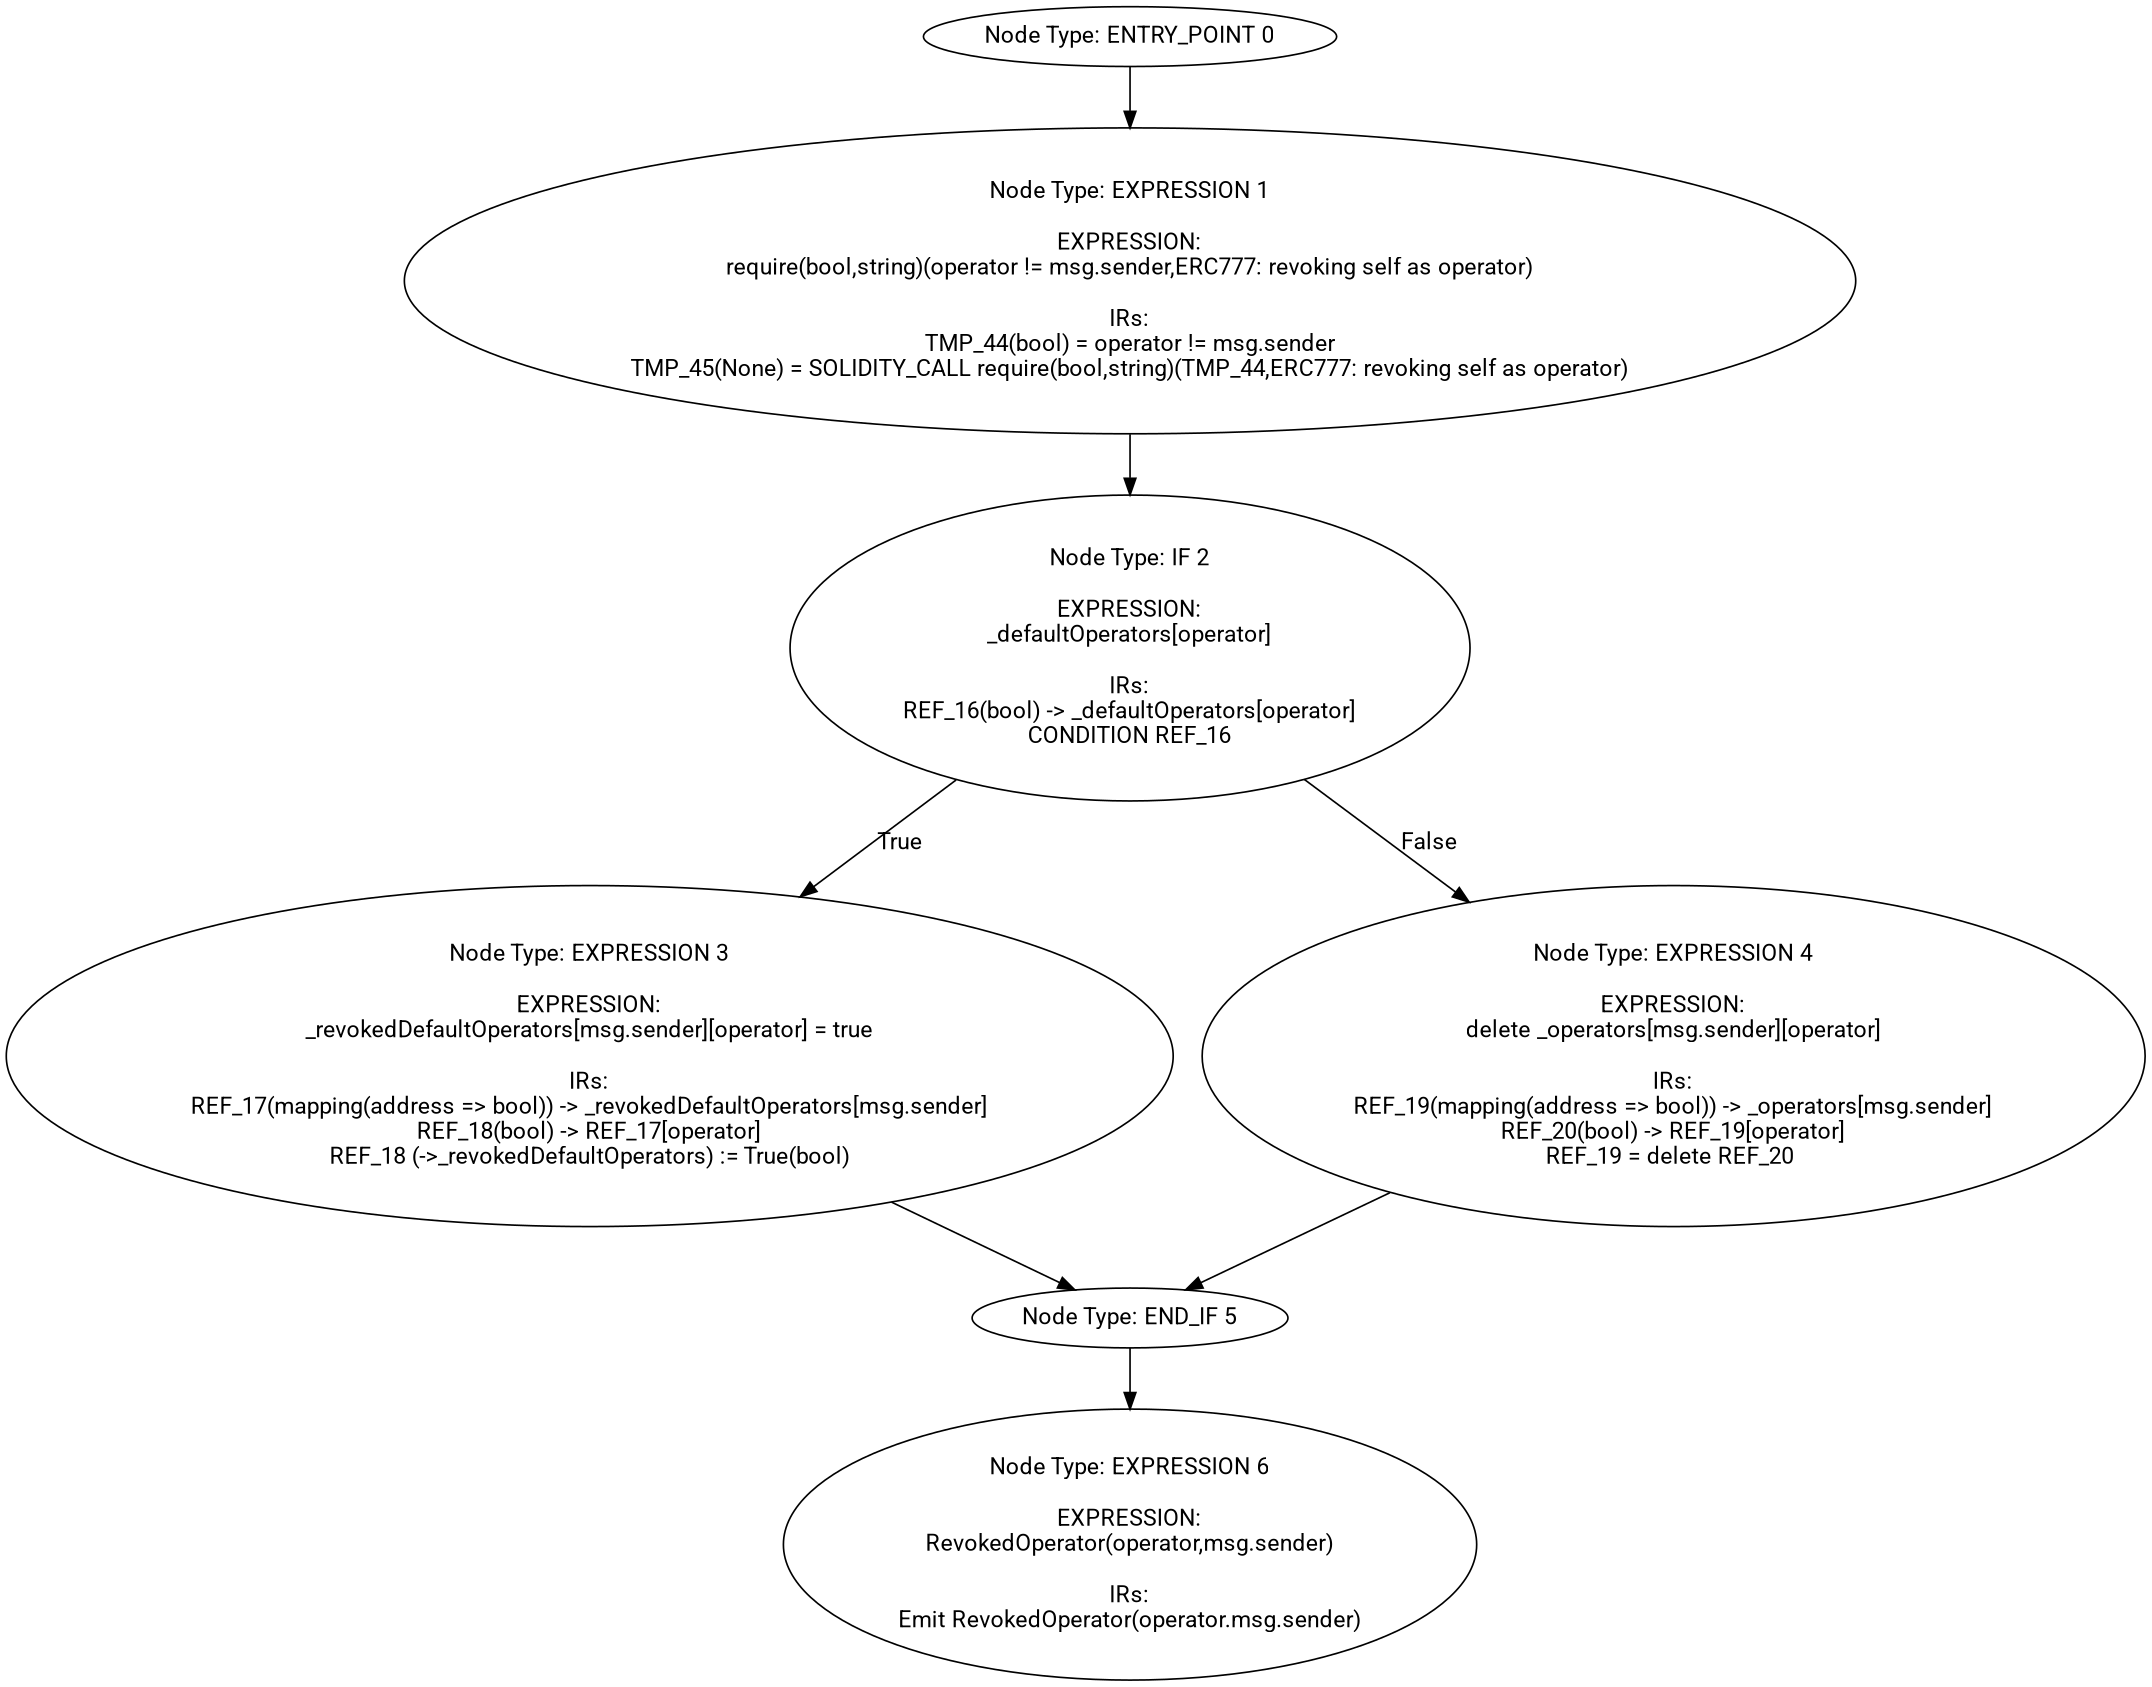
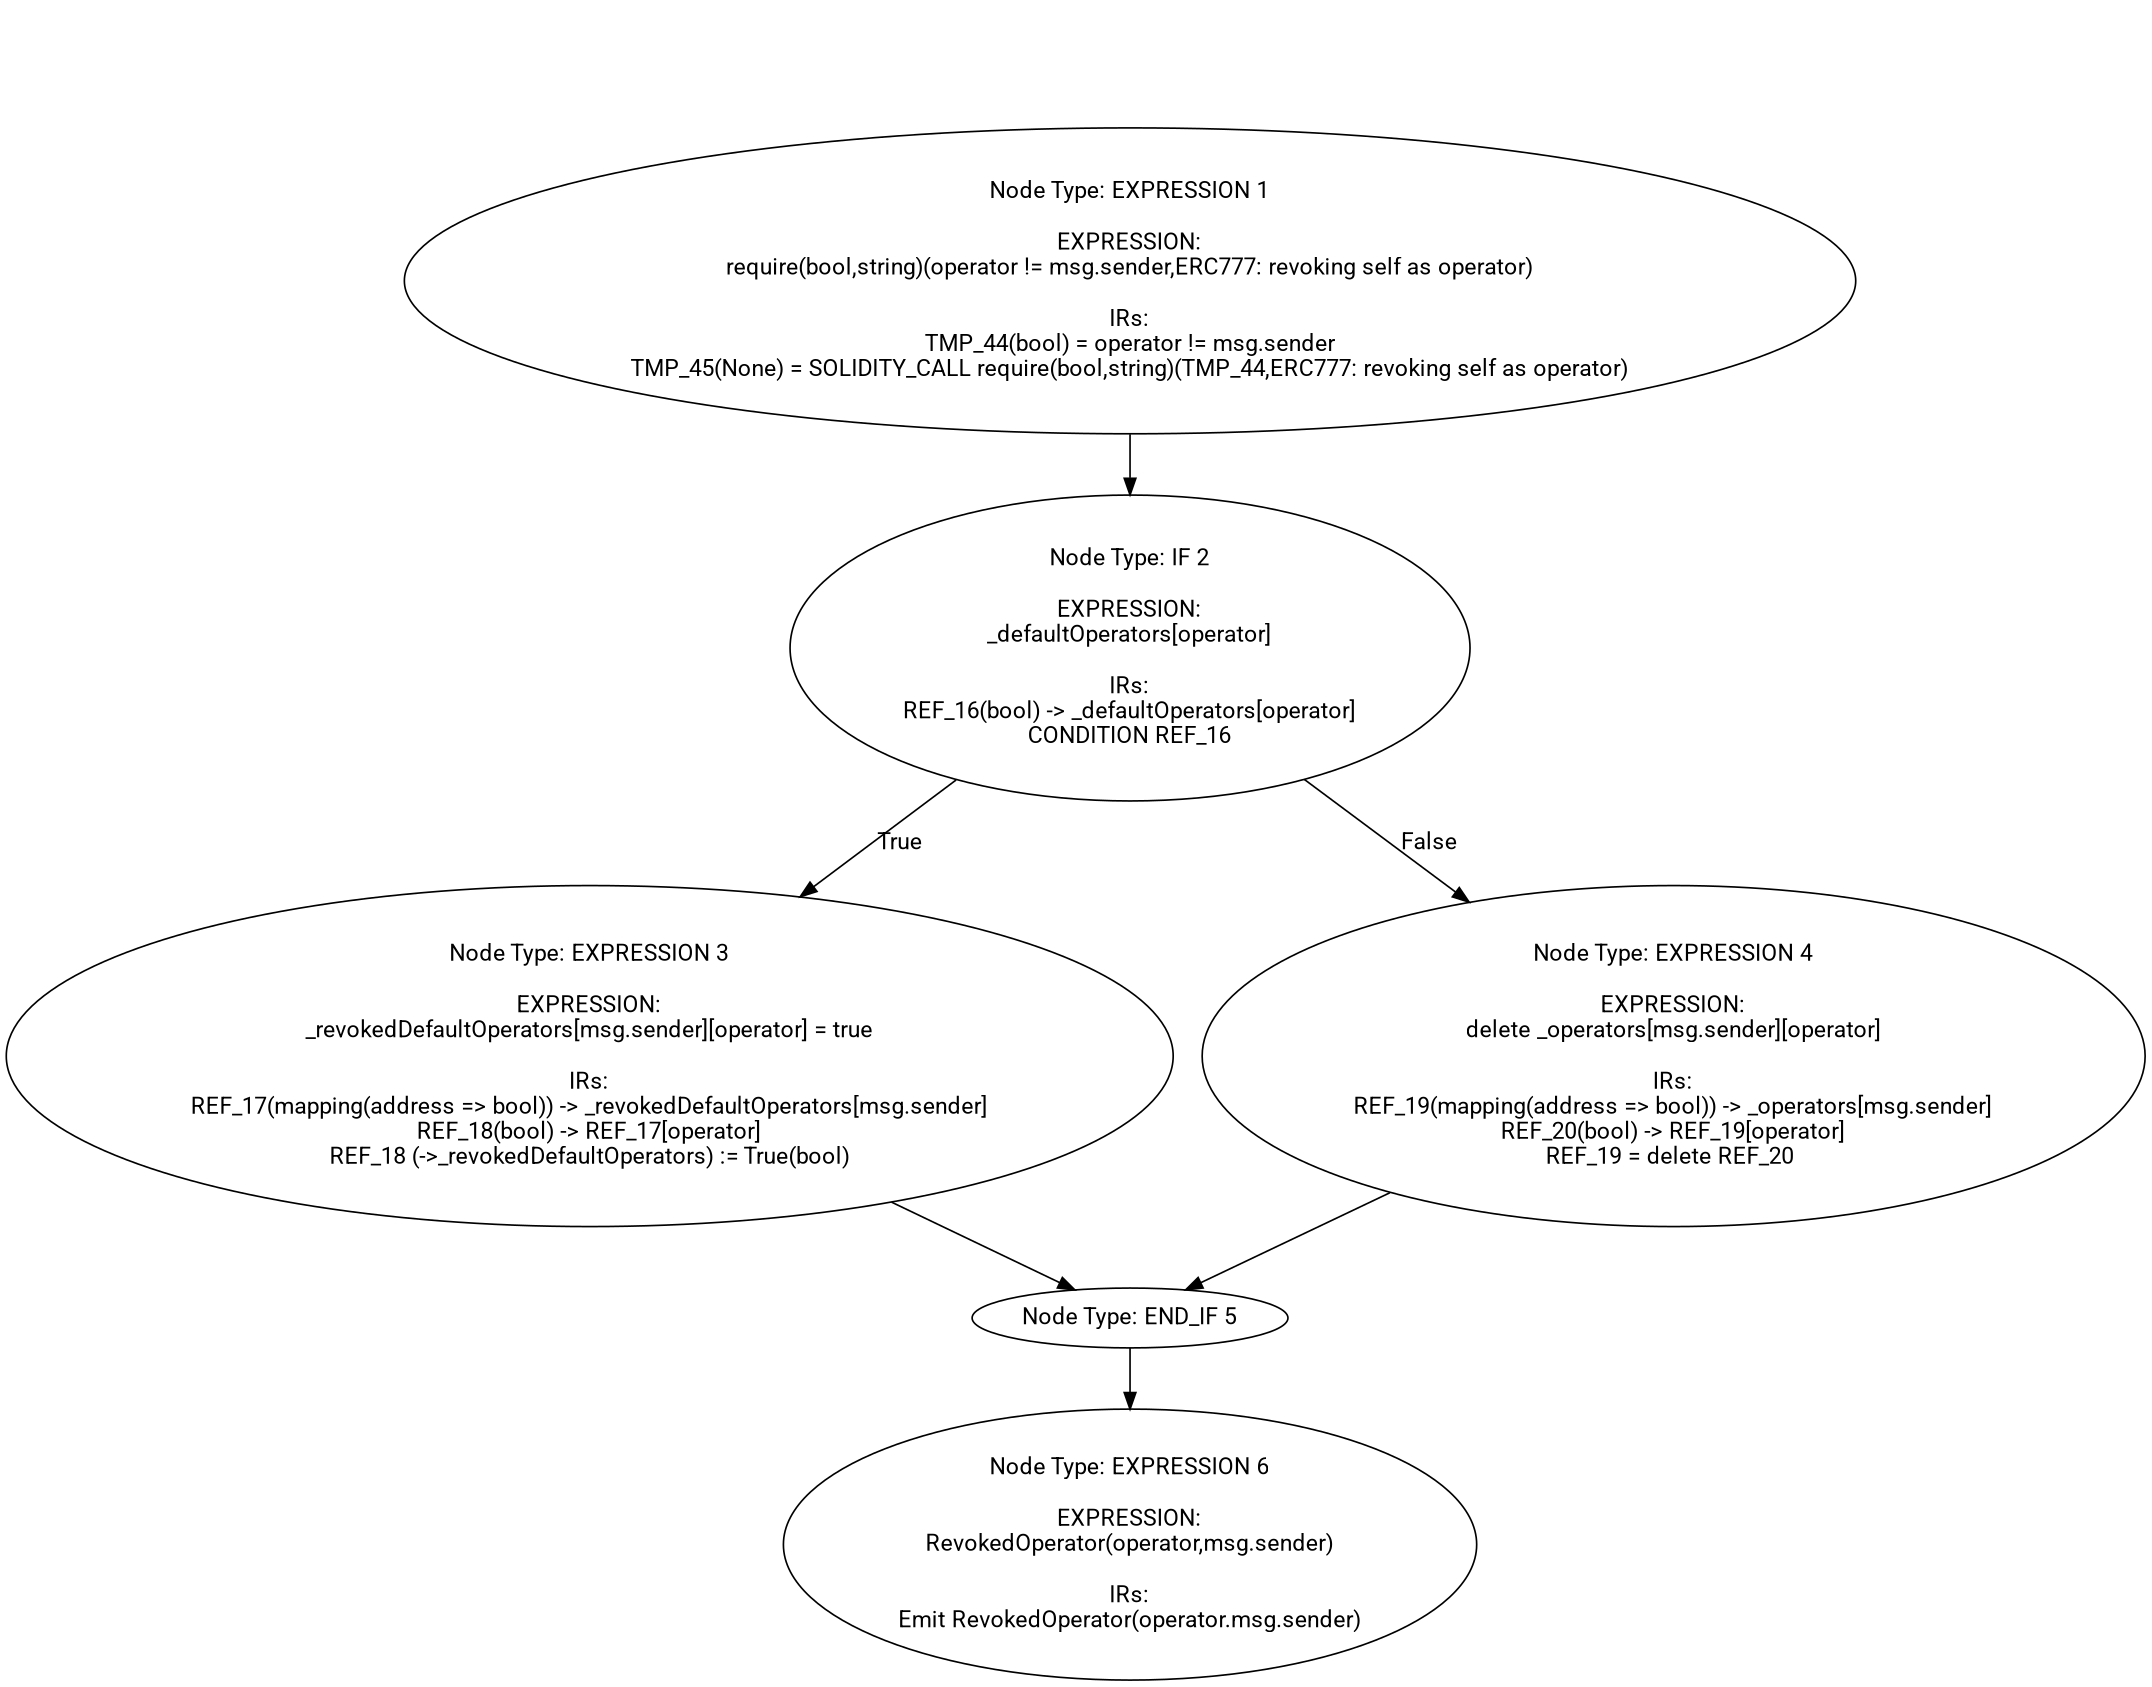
(1130, 37) -> none
